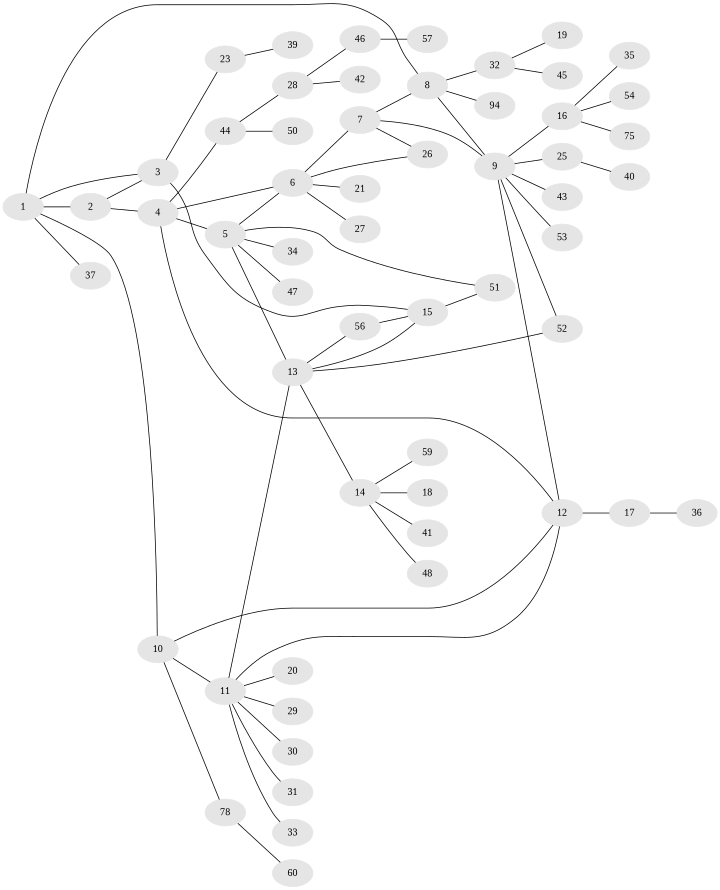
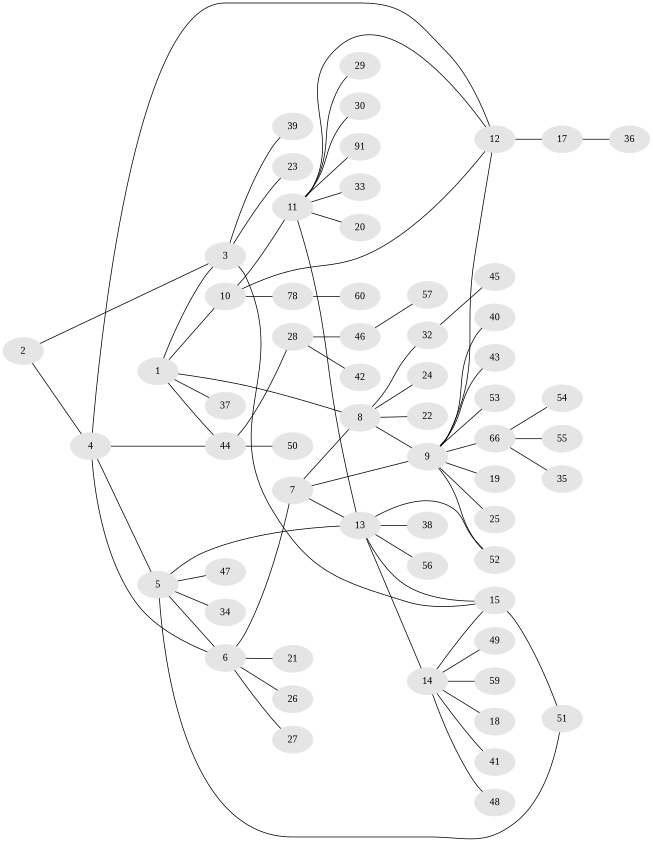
(529, 50) -> (461, 468)
(259, 52) -> (251, 188)
(495, 106) -> (427, 376)
(562, 116) -> (495, 439)
(630, 136) -> (562, 439)
(394, 137) -> (326, 508)
(596, 167) -> (461, 384)
(57, 207) -> (190, 409)
(394, 320) -> (459, 640)
none -> (427, 416)
none -> (427, 526)
none -> (495, 641)
(293, 792) -> (360, 147)
